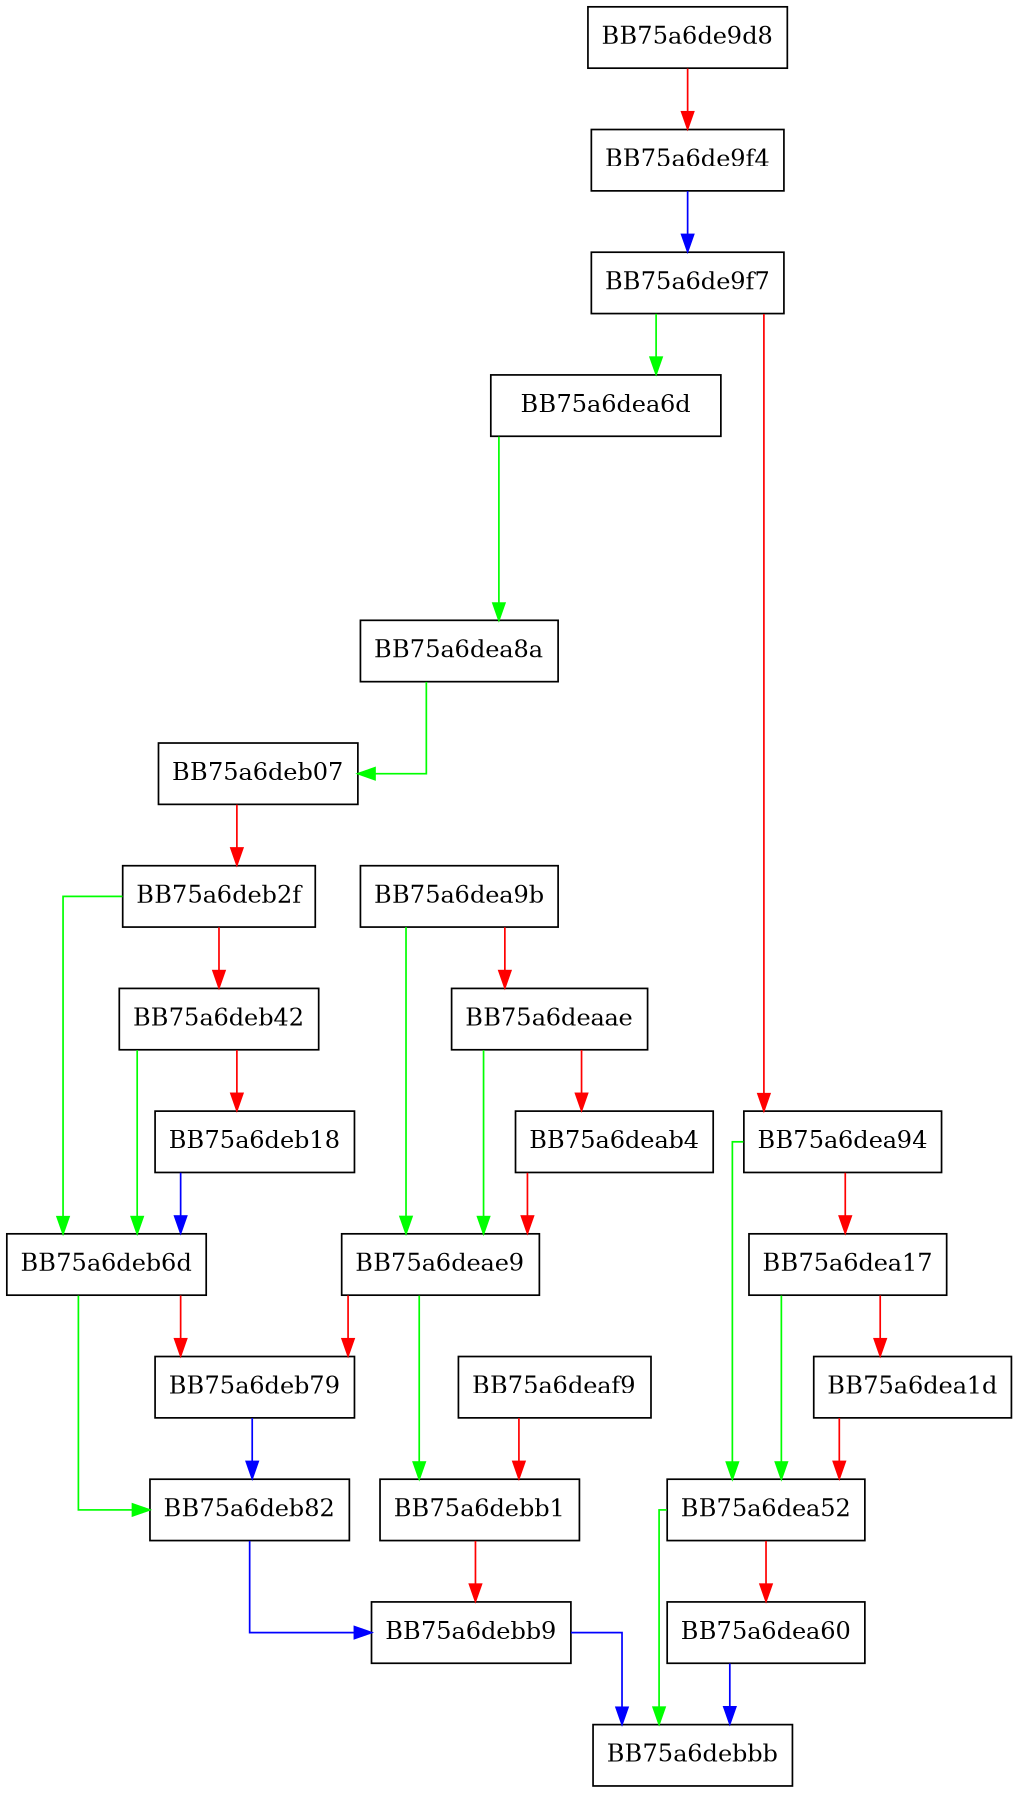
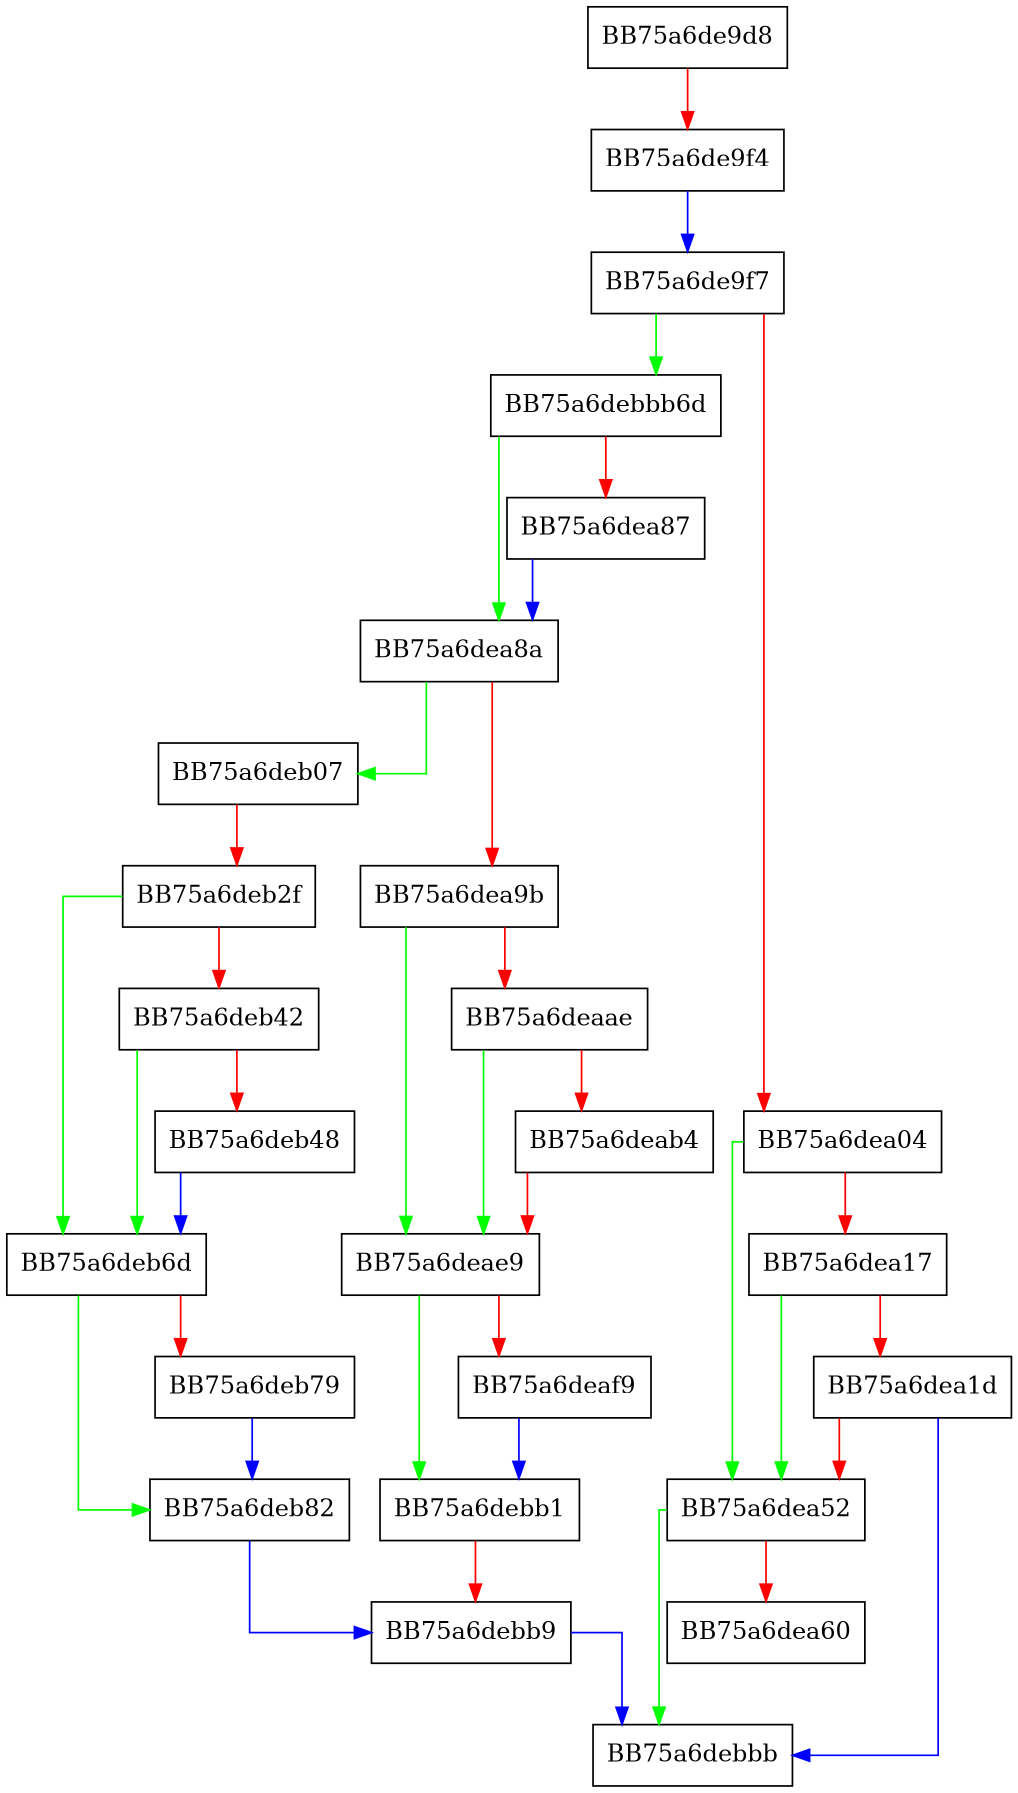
(606, 406) -> (606, 406)
none -> (606, 528)
none -> (492, 765)
(255, 1142) -> (255, 1142)
(843, 1142) -> (843, 1142)
(348, 1317) -> (499, 1317)
(519, 1440) -> (519, 1440)
(730, 1685) -> (938, 1651)
